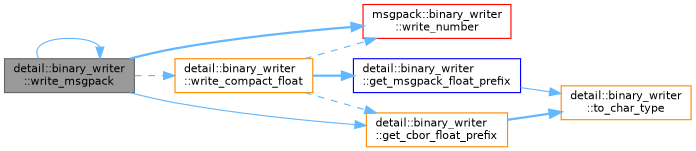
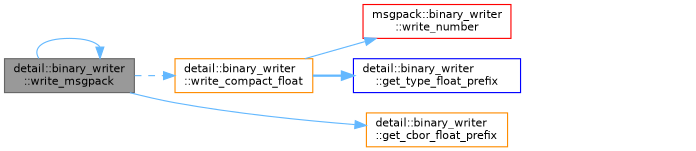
(240, 39) -> none
(335, 50) -> (335, 50)
(437, 76) -> (437, 76)
(335, 101) -> none
(626, 103) -> none
